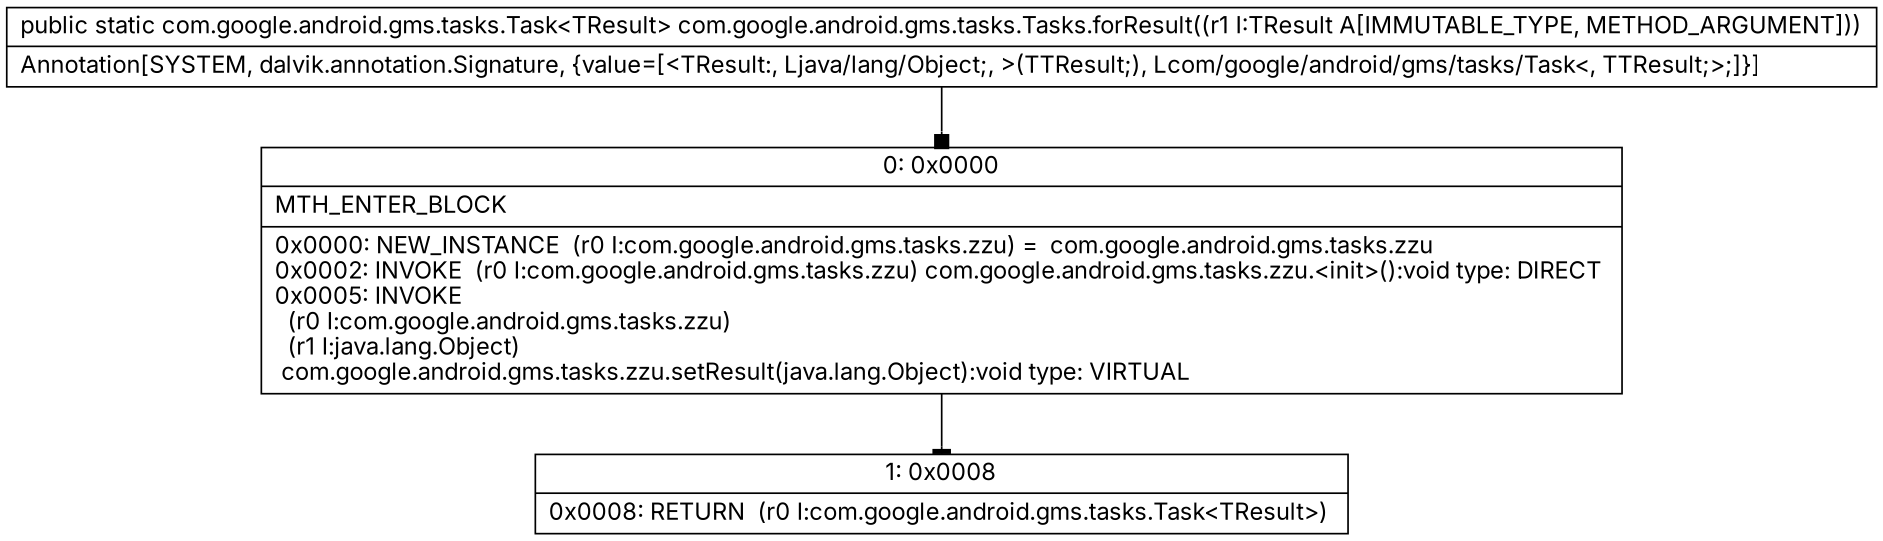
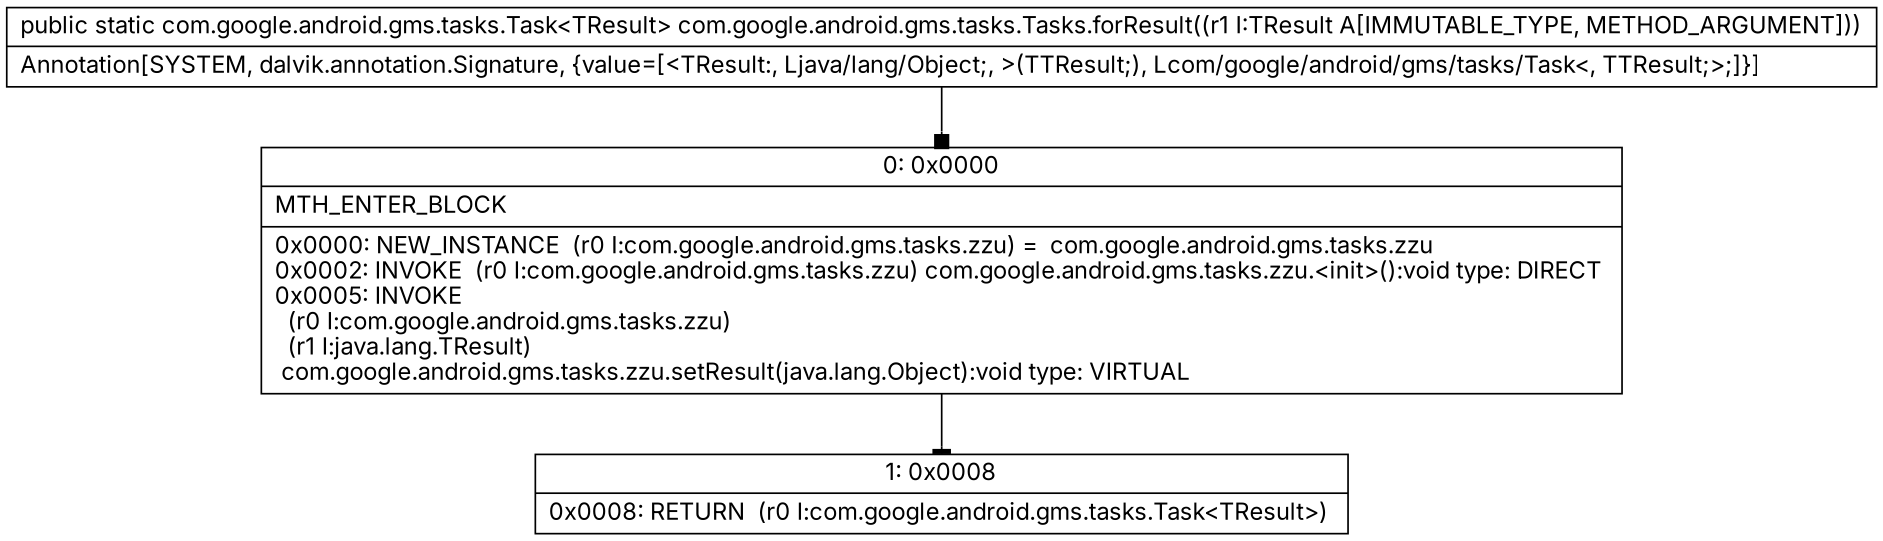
(398, 347) -> (404, 347)
